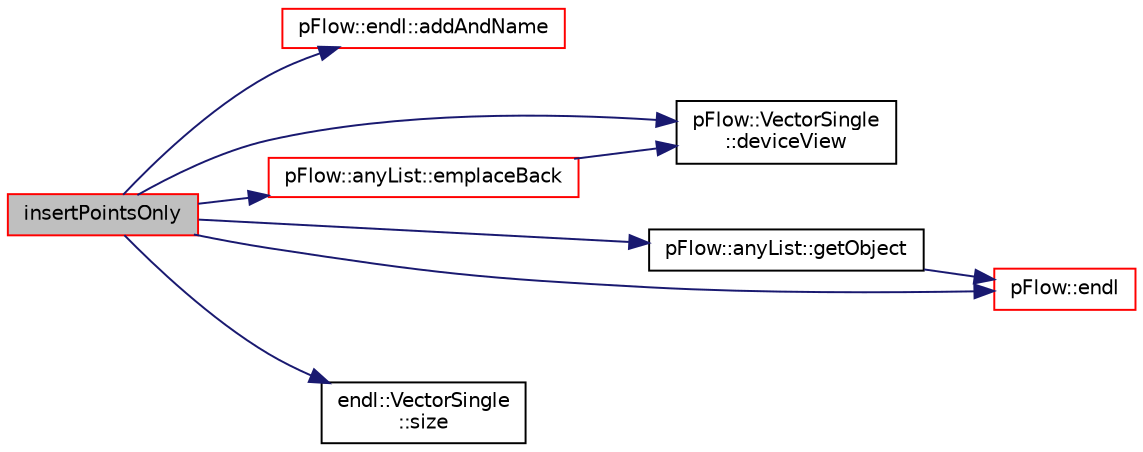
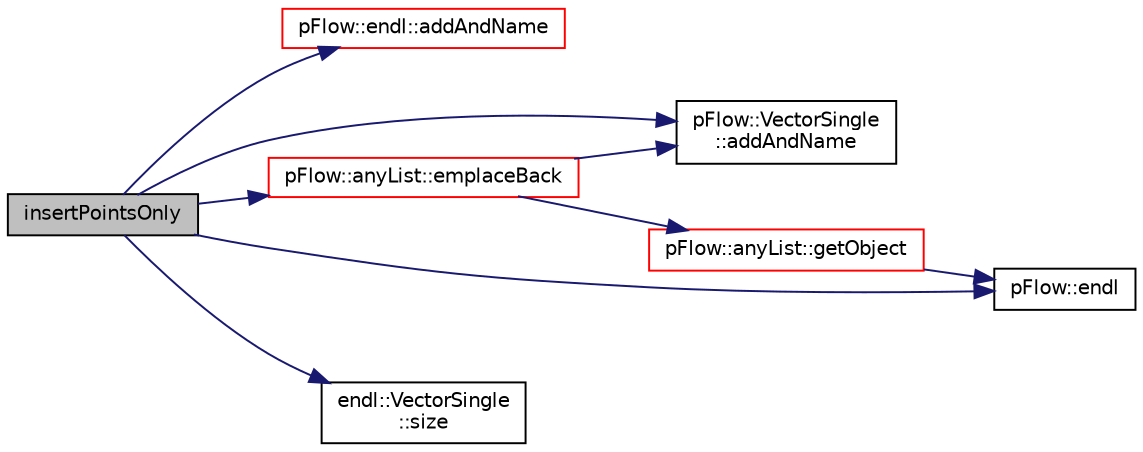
(786, 132) -> (786, 132)
(103, 215) -> (103, 215)
(414, 231) -> (593, 211)
(786, 250) -> (786, 250)
(1065, 289) -> (1065, 289)
